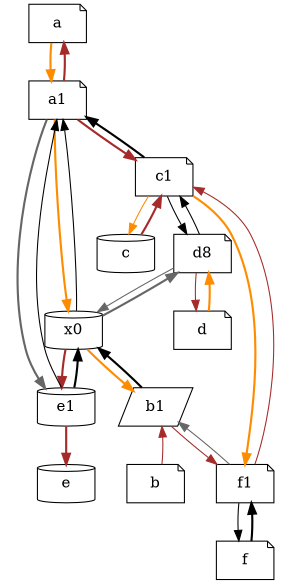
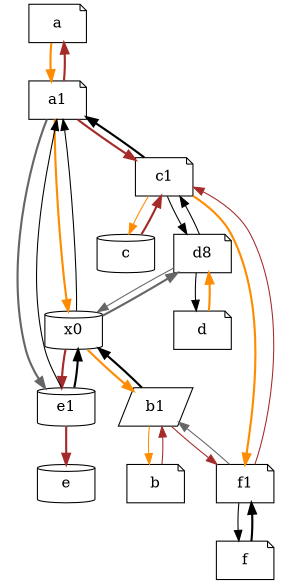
(195, 287) -> (195, 287)
none -> (149, 440)
